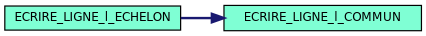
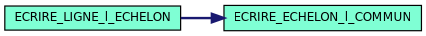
(323, 18) -> (323, 18)
